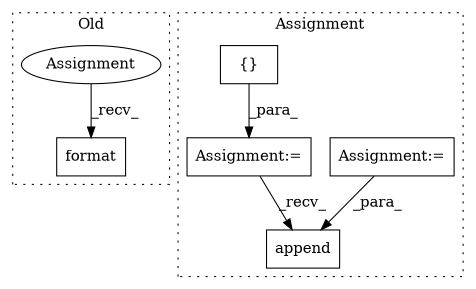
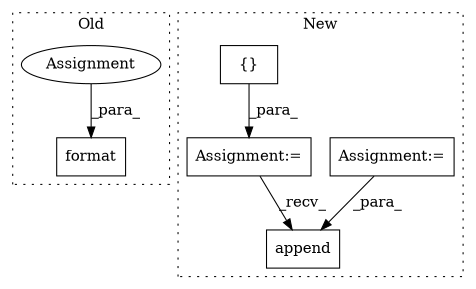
(321, 25) -> (321, 25)
(115, 111) -> (116, 111)
